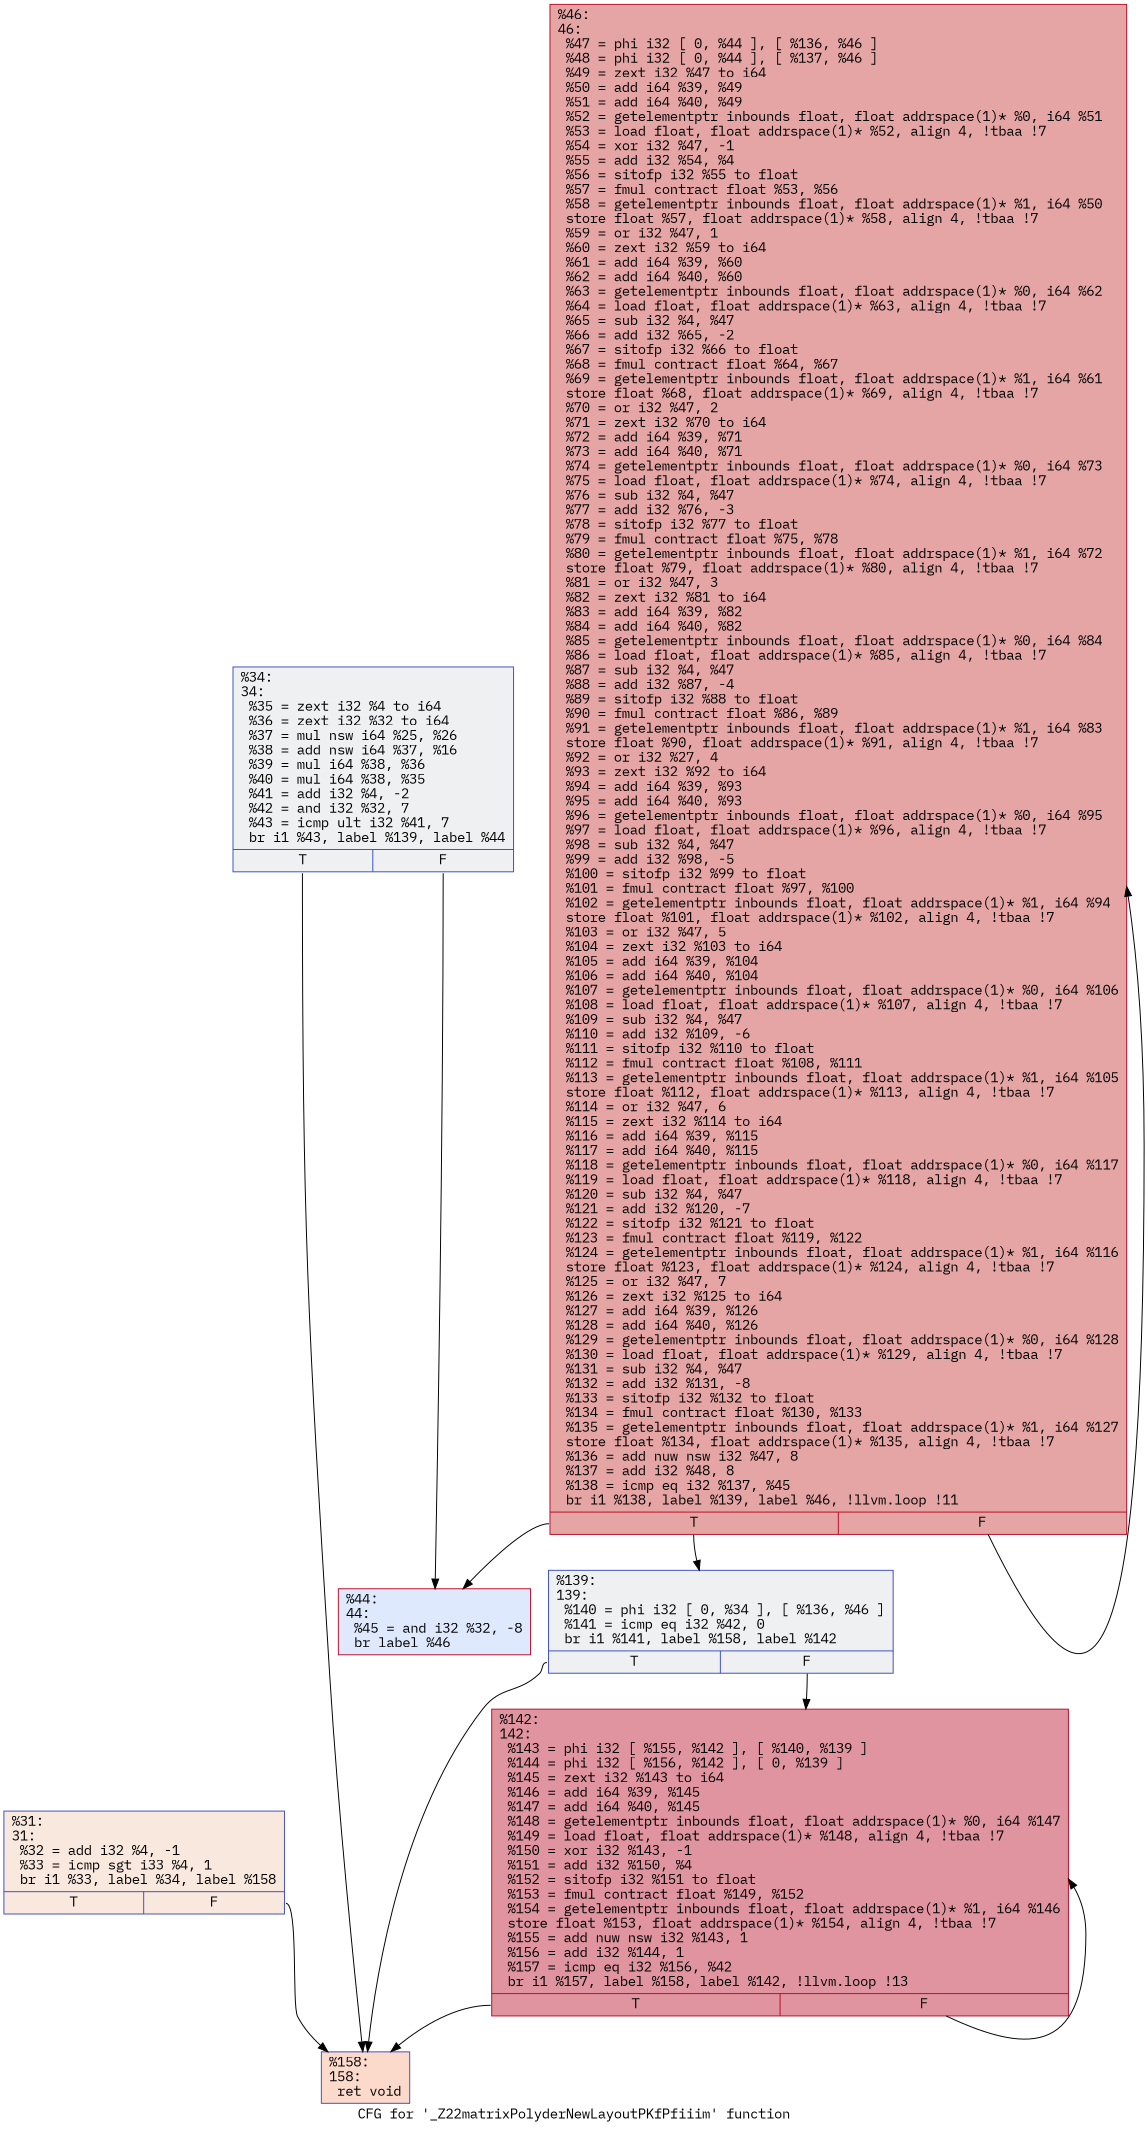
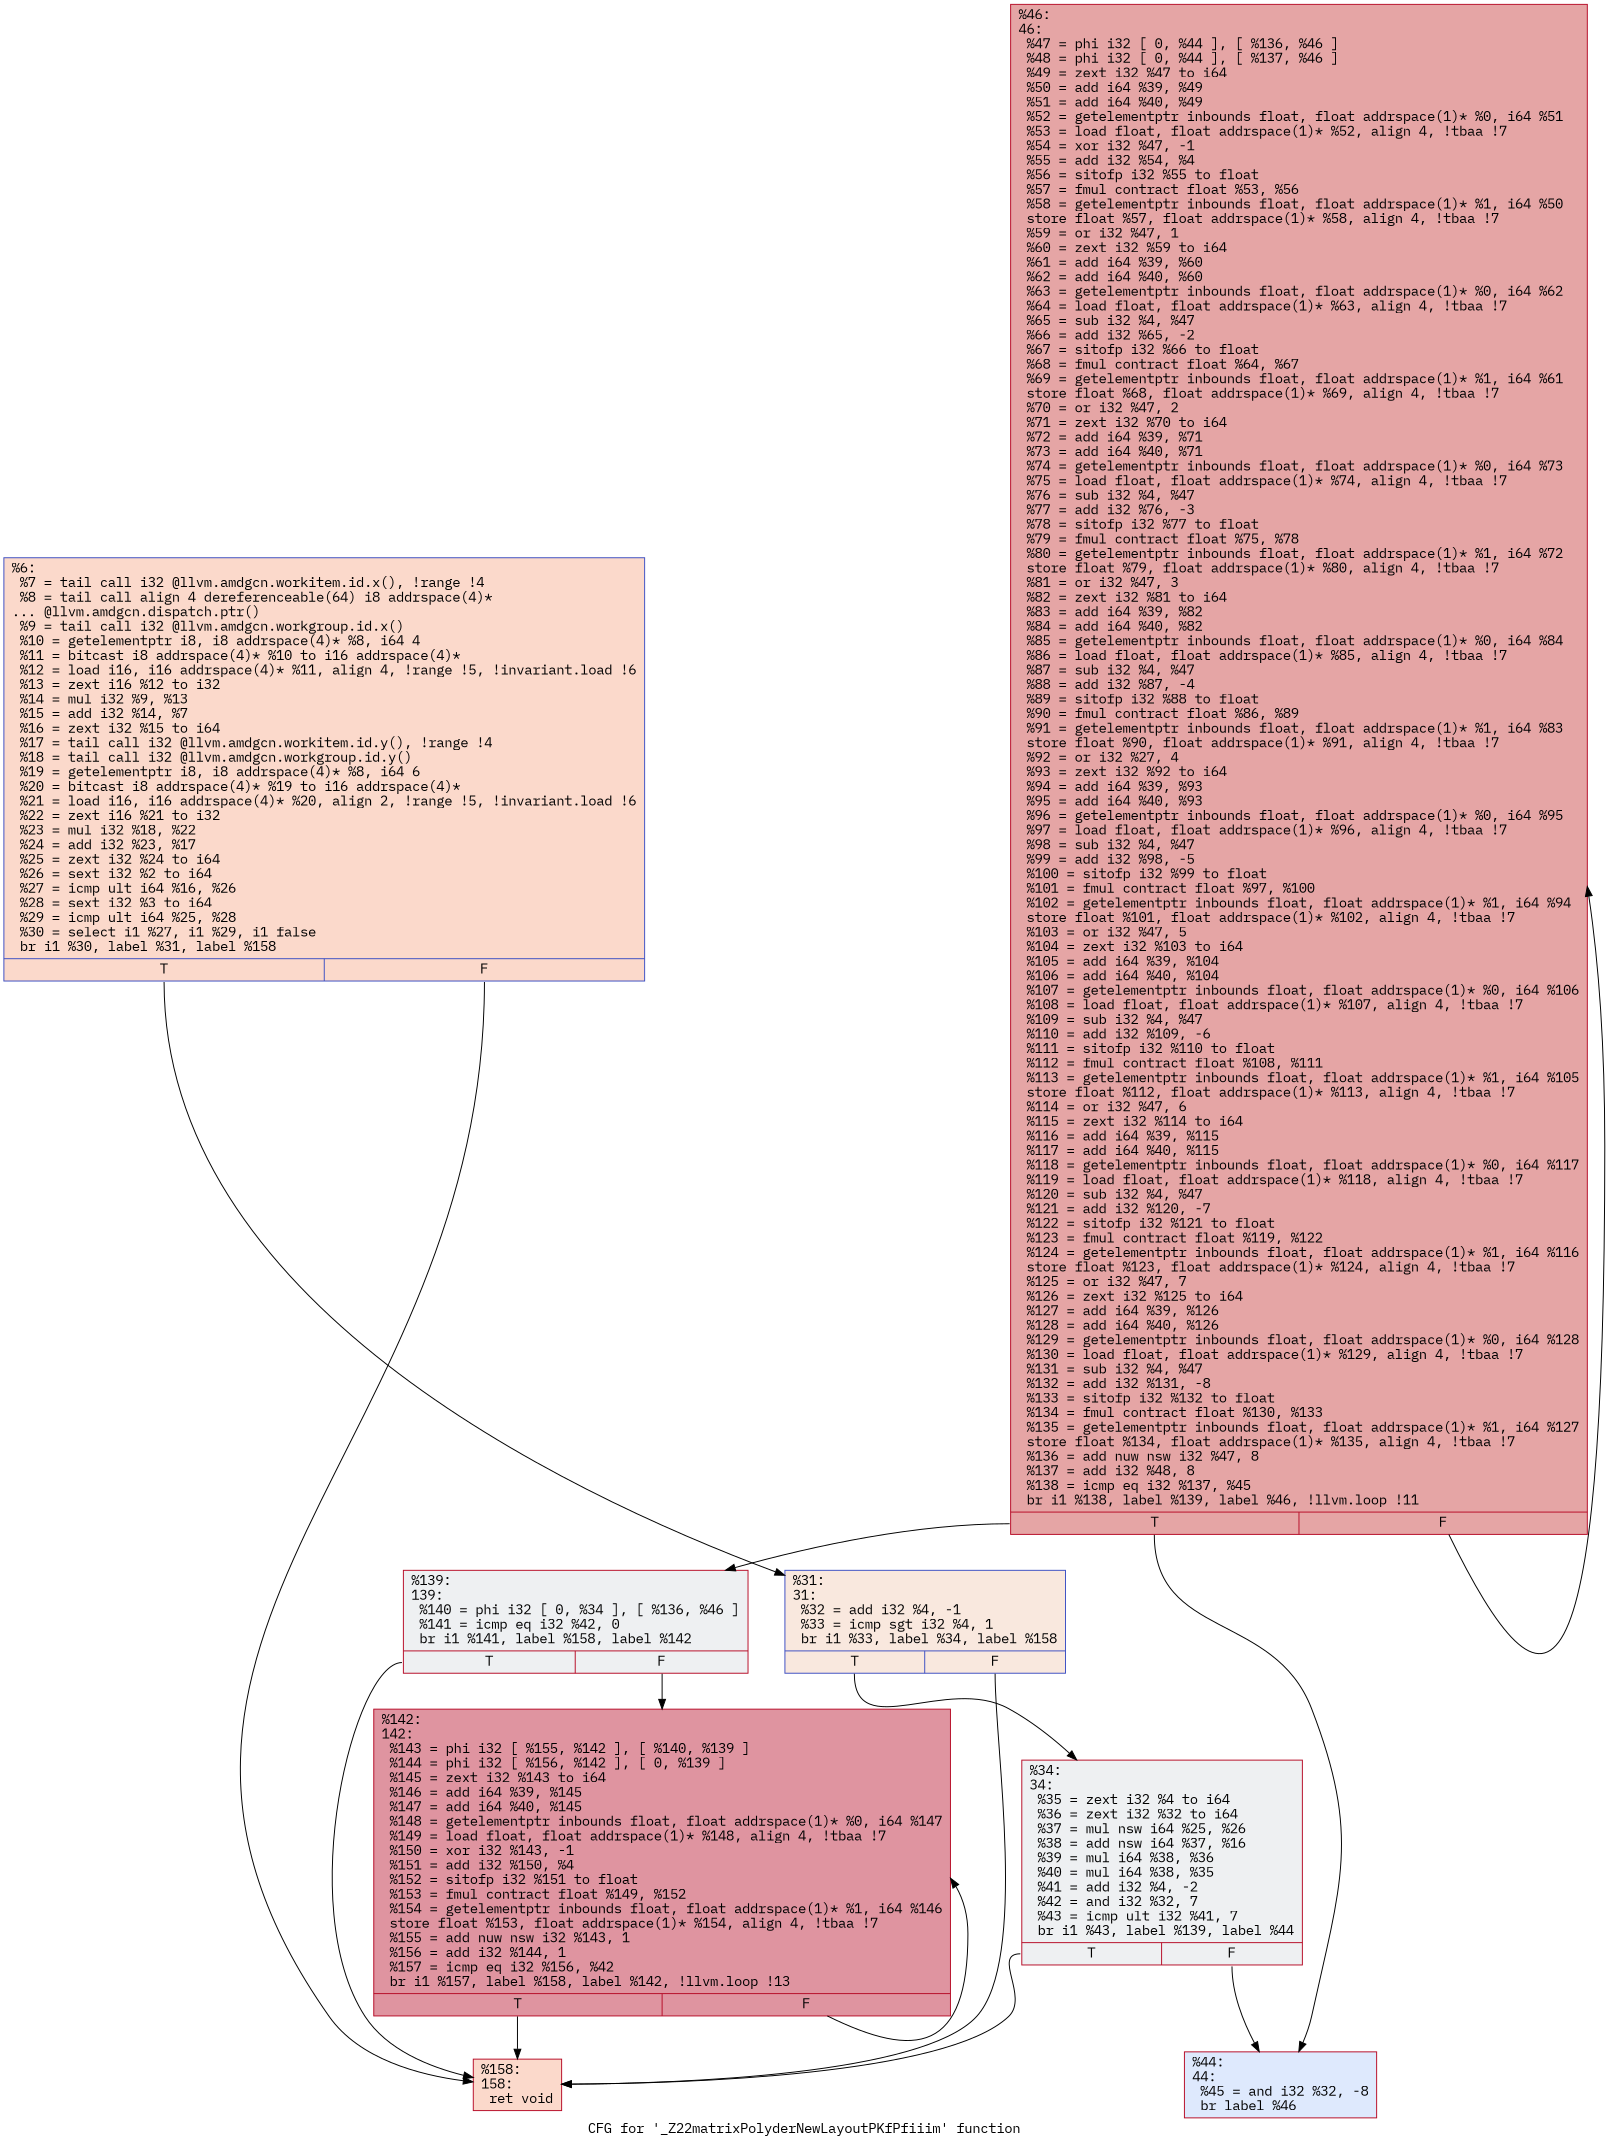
none -> (324, 769)
(373, 769) -> (1162, 1863)
(721, 1622) -> (576, 1622)
none -> (959, 1699)
(112, 1865) -> (893, 1625)
(366, 2078) -> (517, 2085)
